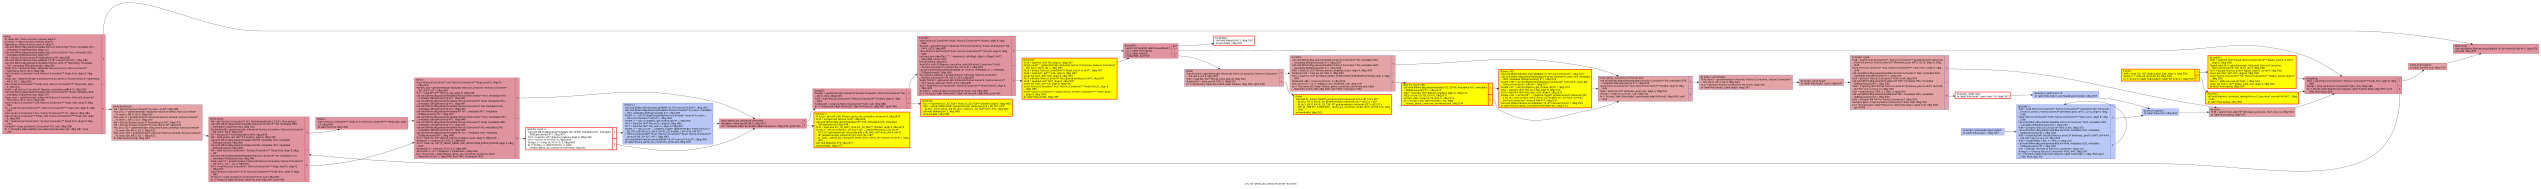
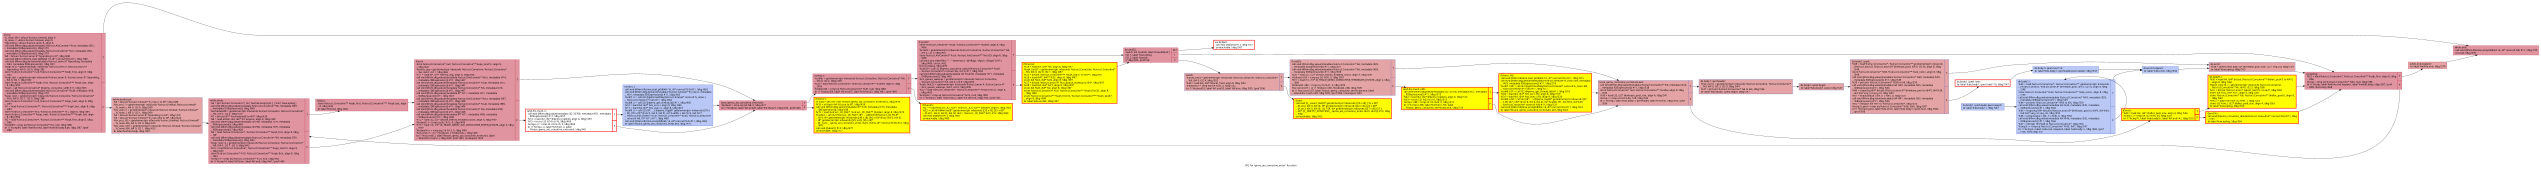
none -> (1916, 139)
